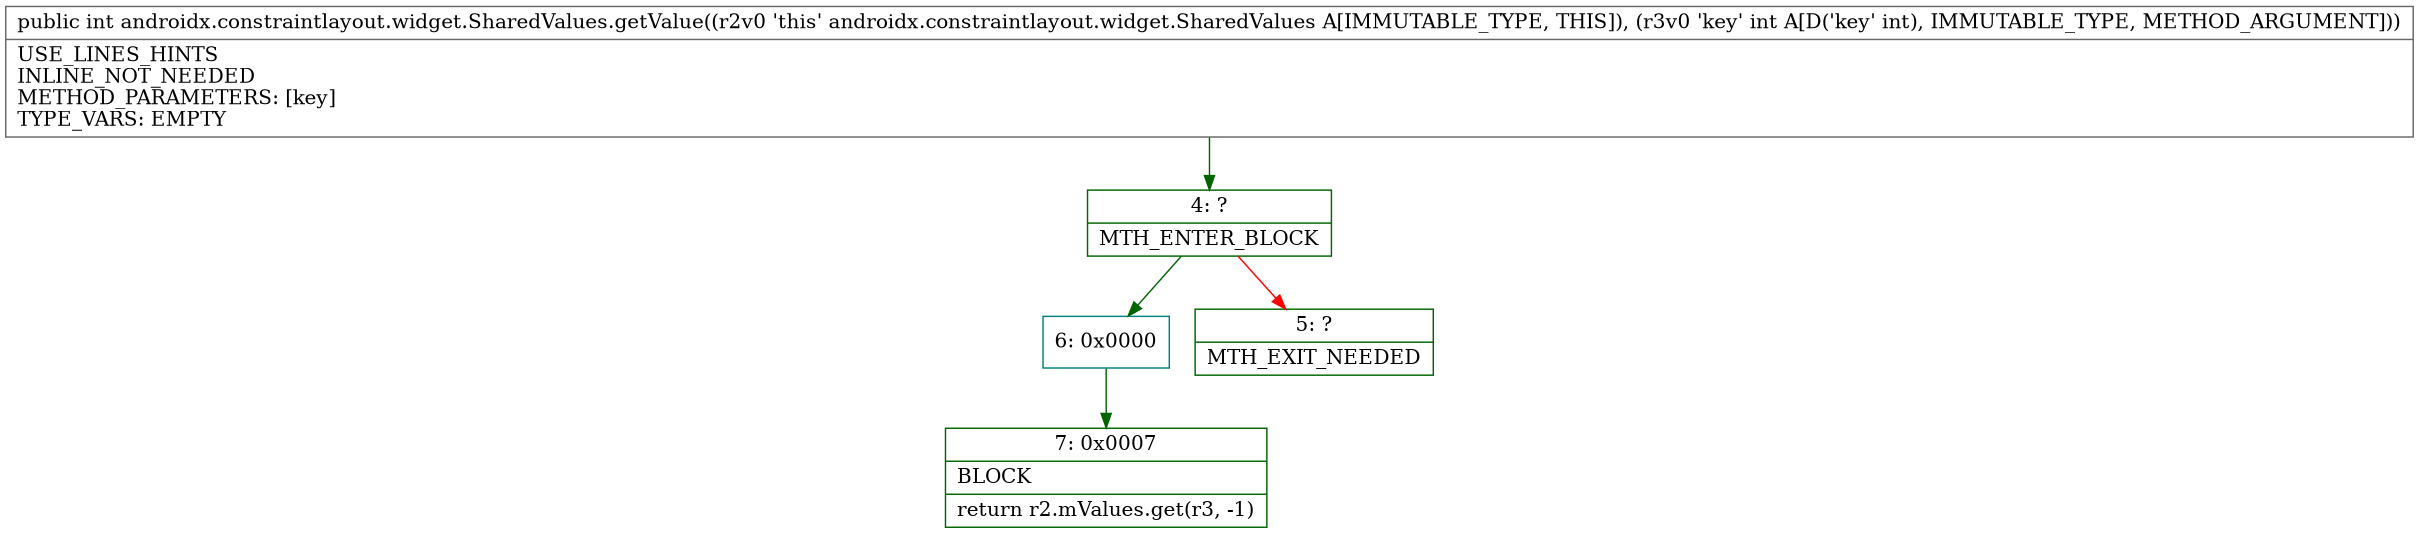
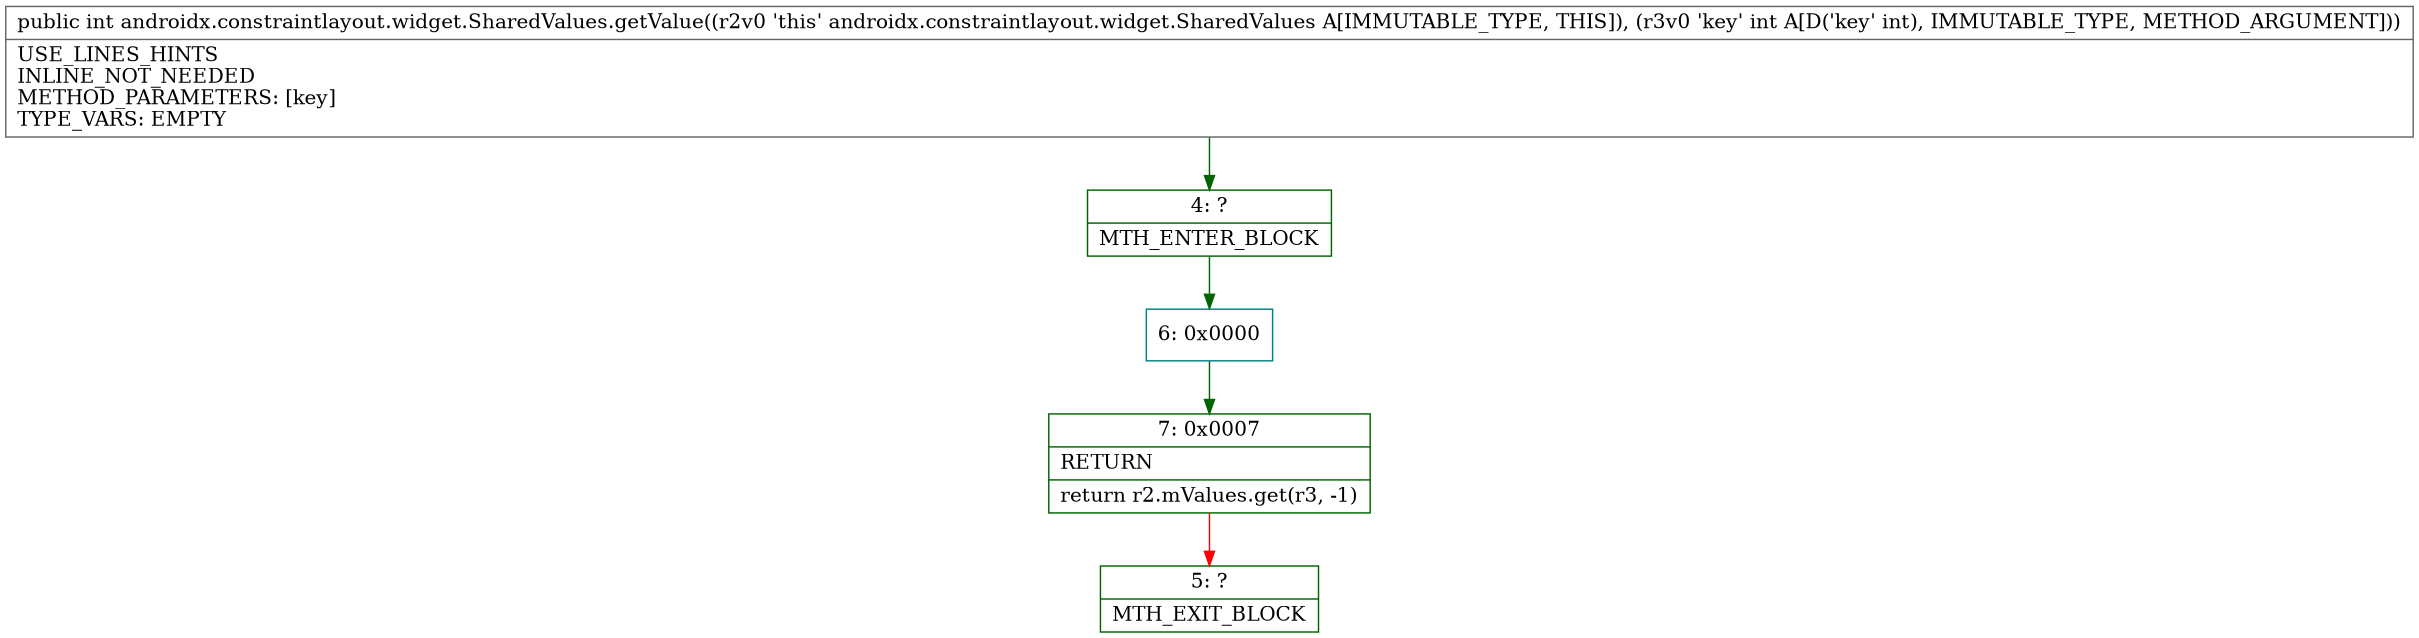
(1257, 277) -> (1209, 532)
(1314, 358) -> (1209, 615)
(994, 477) -> (1107, 463)
